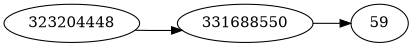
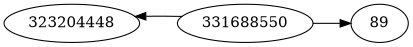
(380, 23) -> (380, 23)
(153, 30) -> (164, 16)
